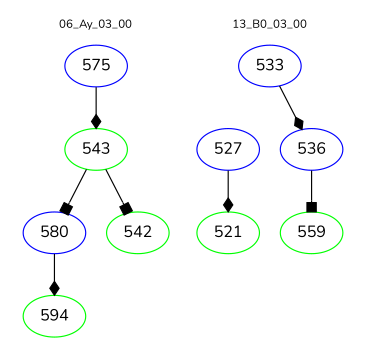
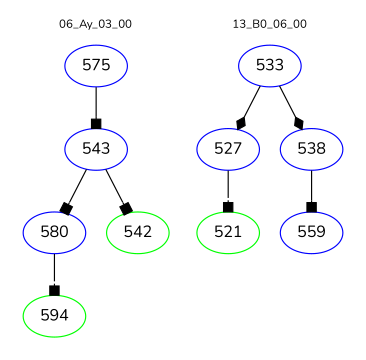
(270, 25) -> (270, 25)
none -> (252, 101)
(96, 102) -> (96, 102)
(96, 149) -> (96, 149)
(312, 149) -> (312, 149)
(228, 184) -> (228, 184)
(312, 233) -> (312, 233)
(54, 268) -> (54, 268)
